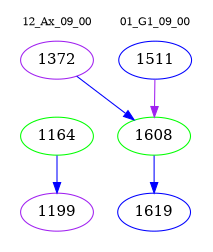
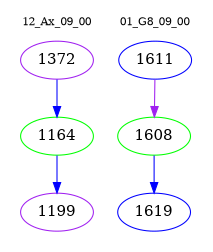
(155, 23) -> (155, 23)
(155, 60) -> (155, 60)
(95, 90) -> (57, 93)
